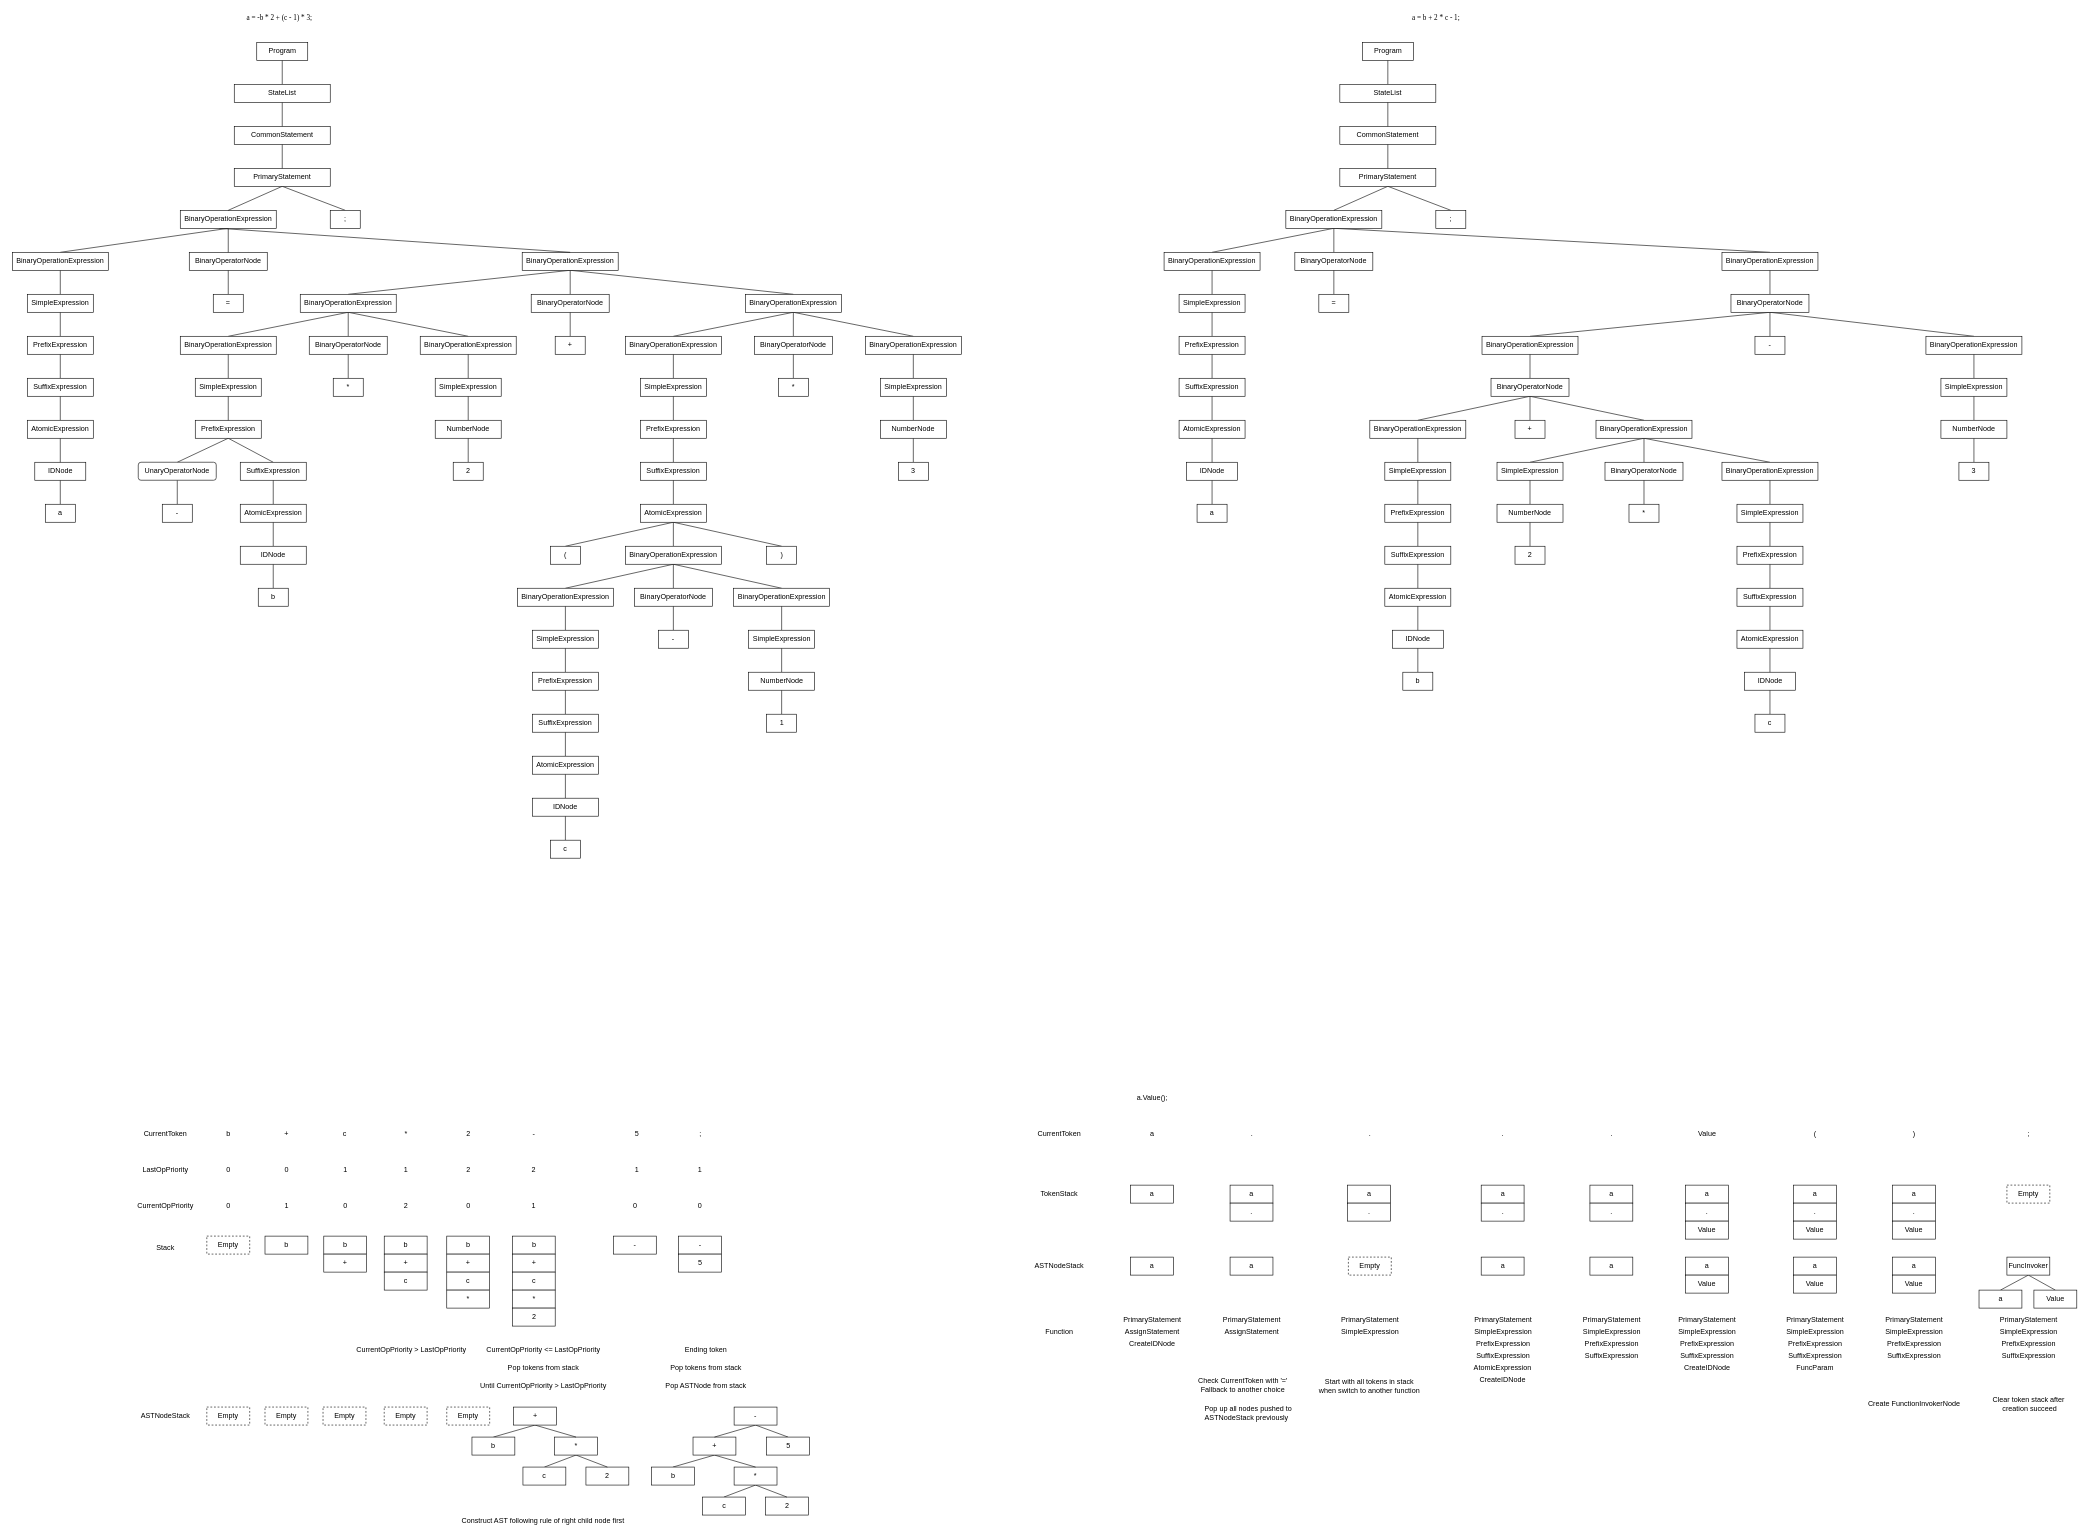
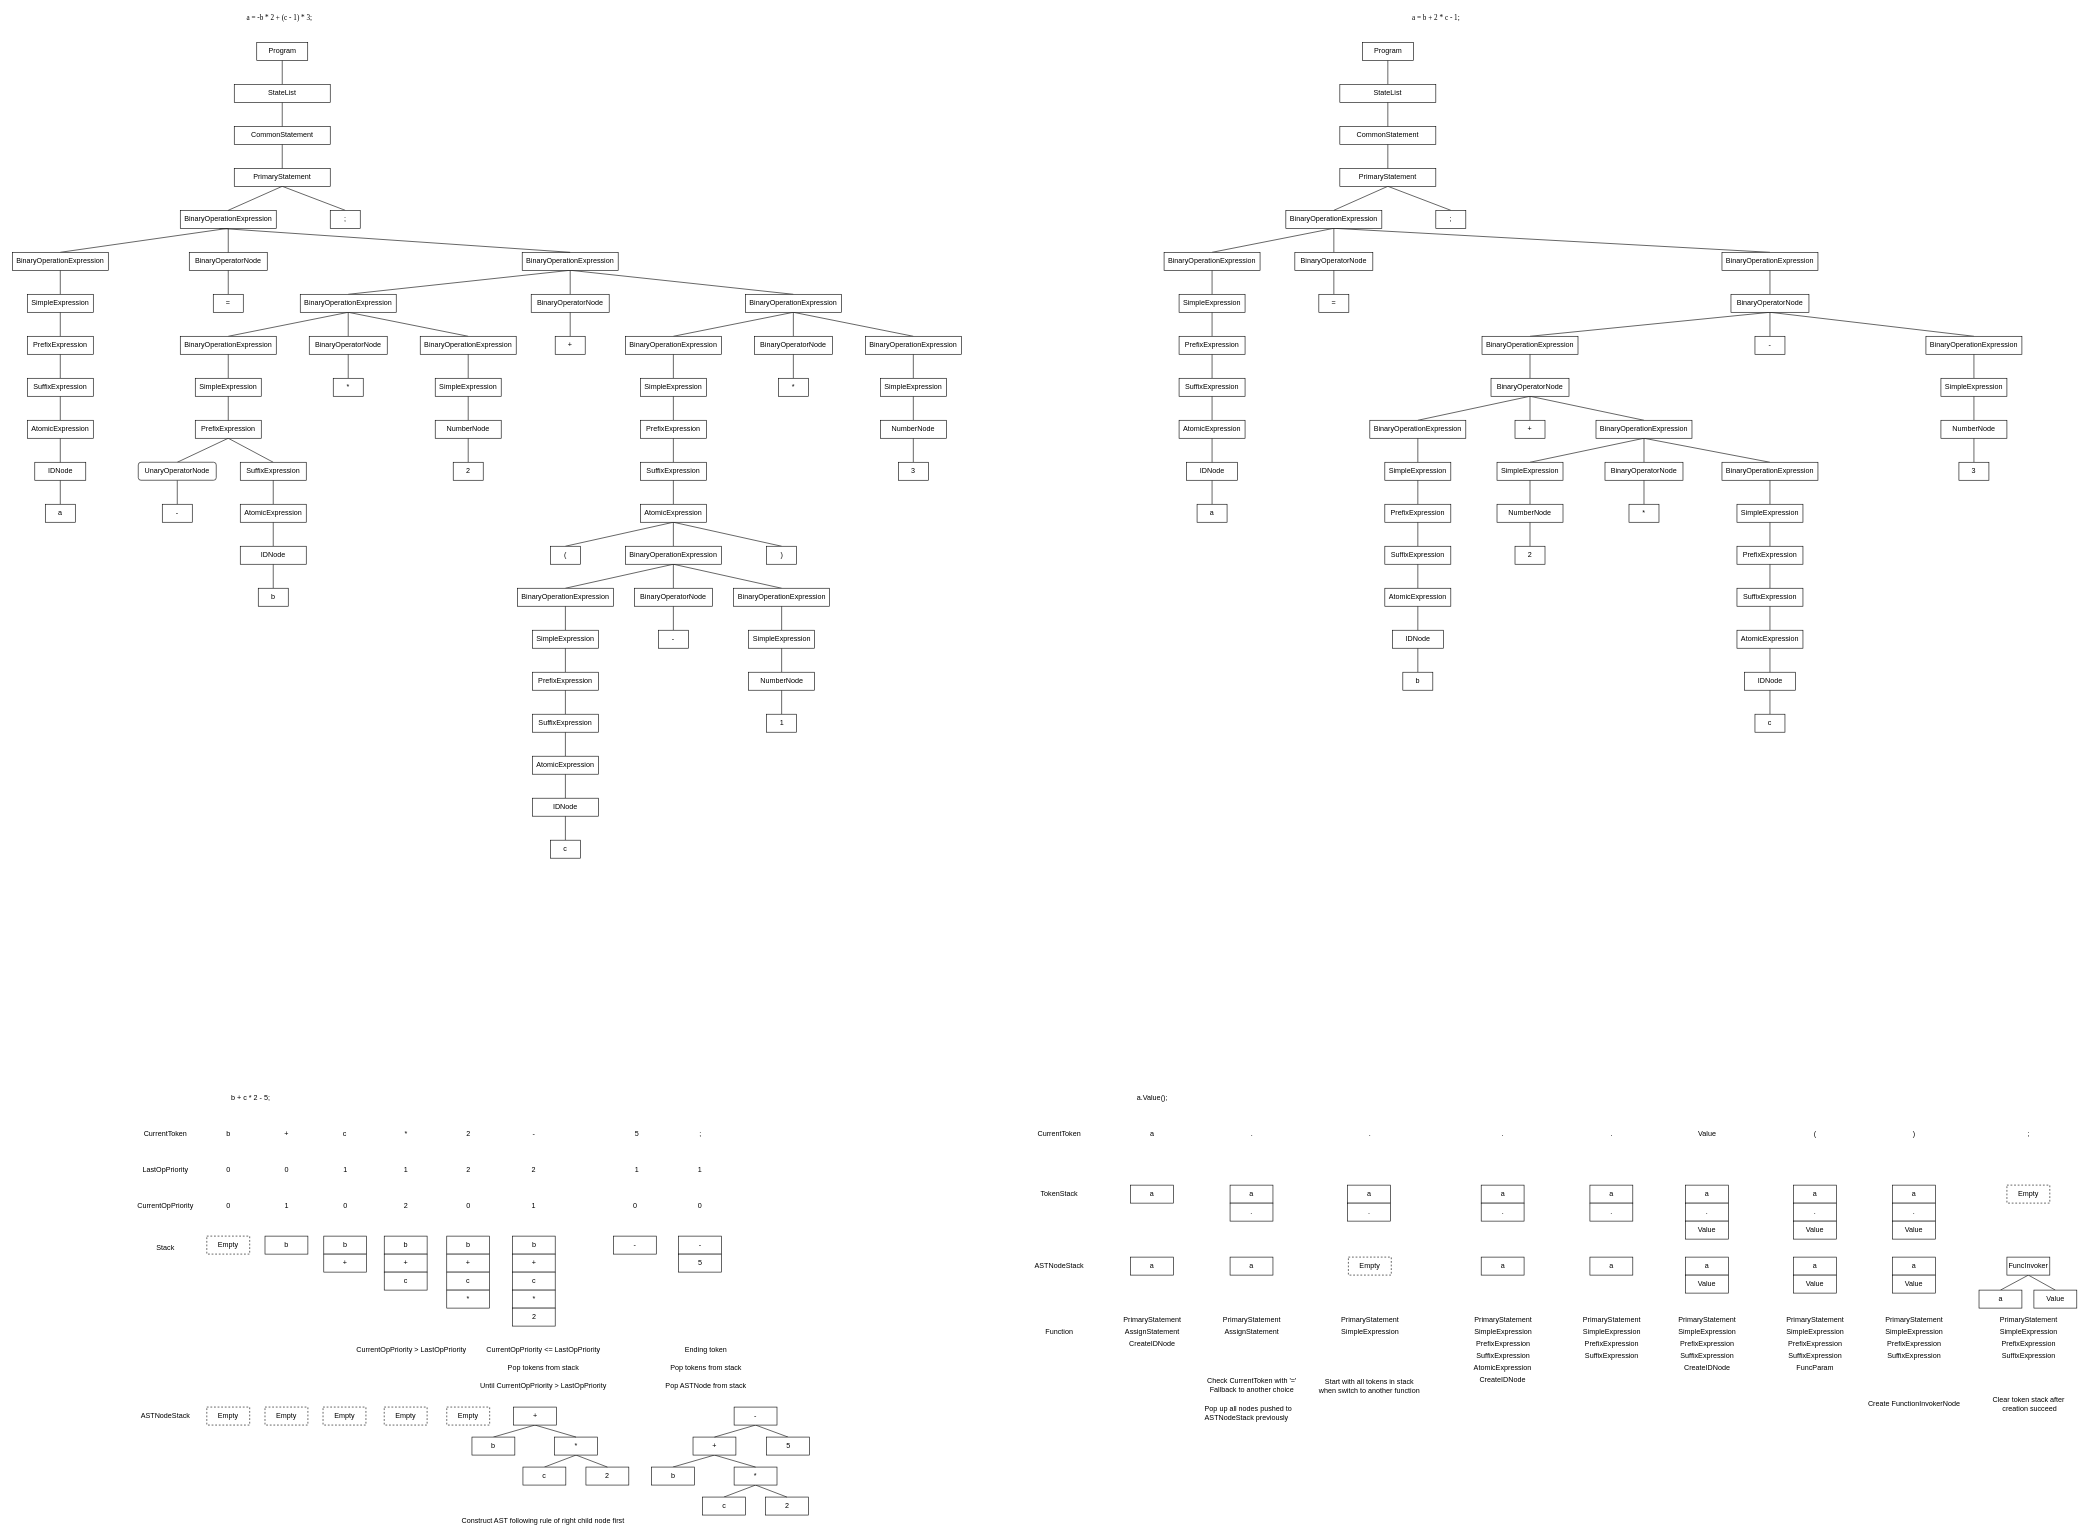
none -> (250, 1098)
(1243, 1385) -> (1252, 1385)
